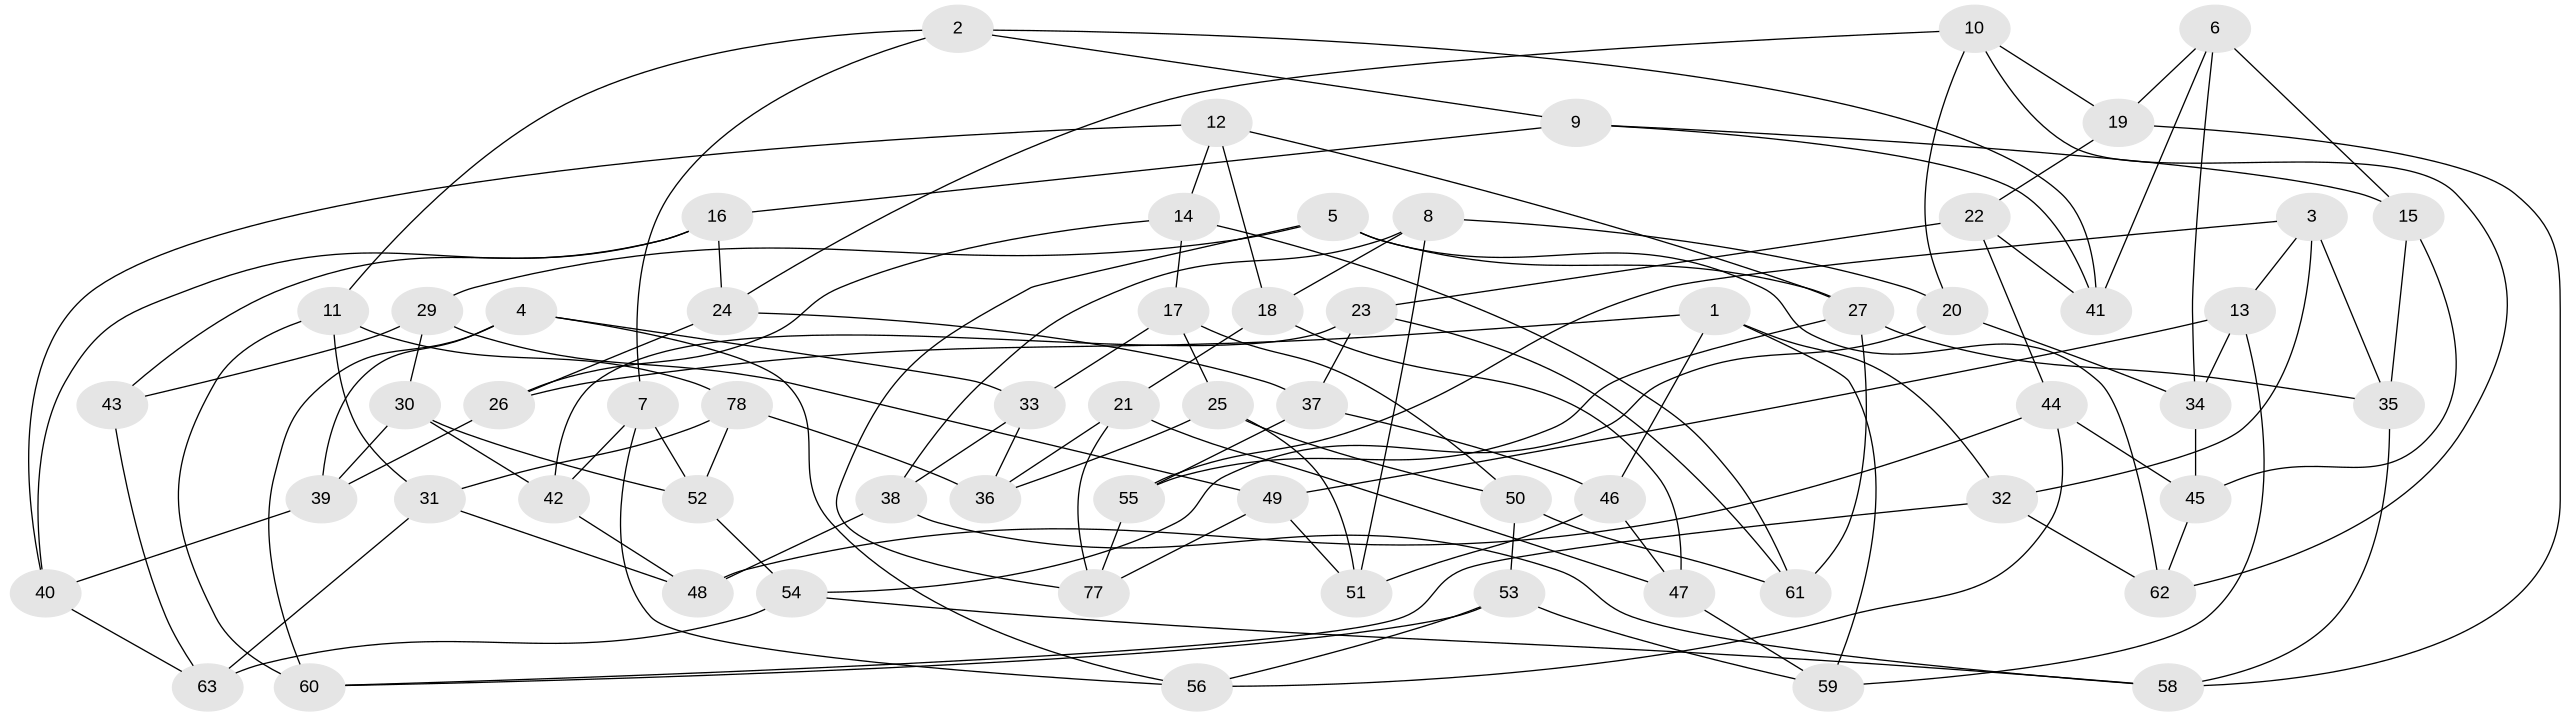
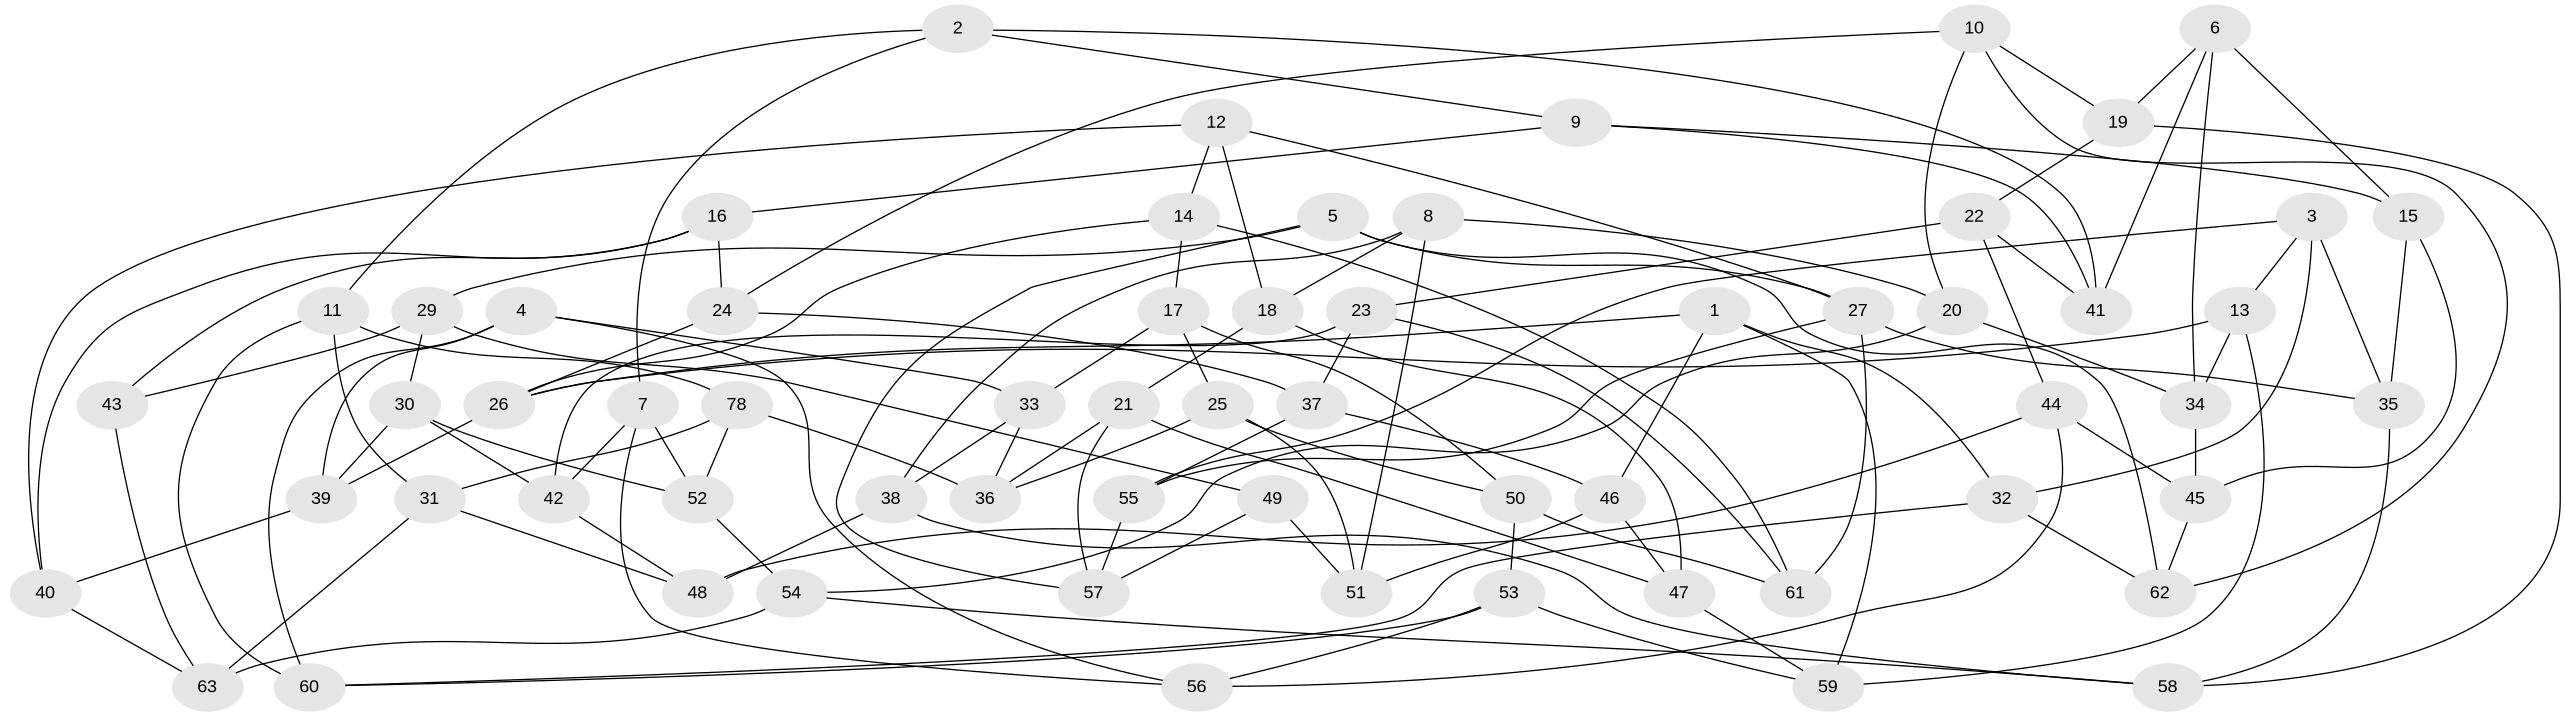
(1758, 411) -> (1328, 356)
(1094, 593) -> (1094, 593)
